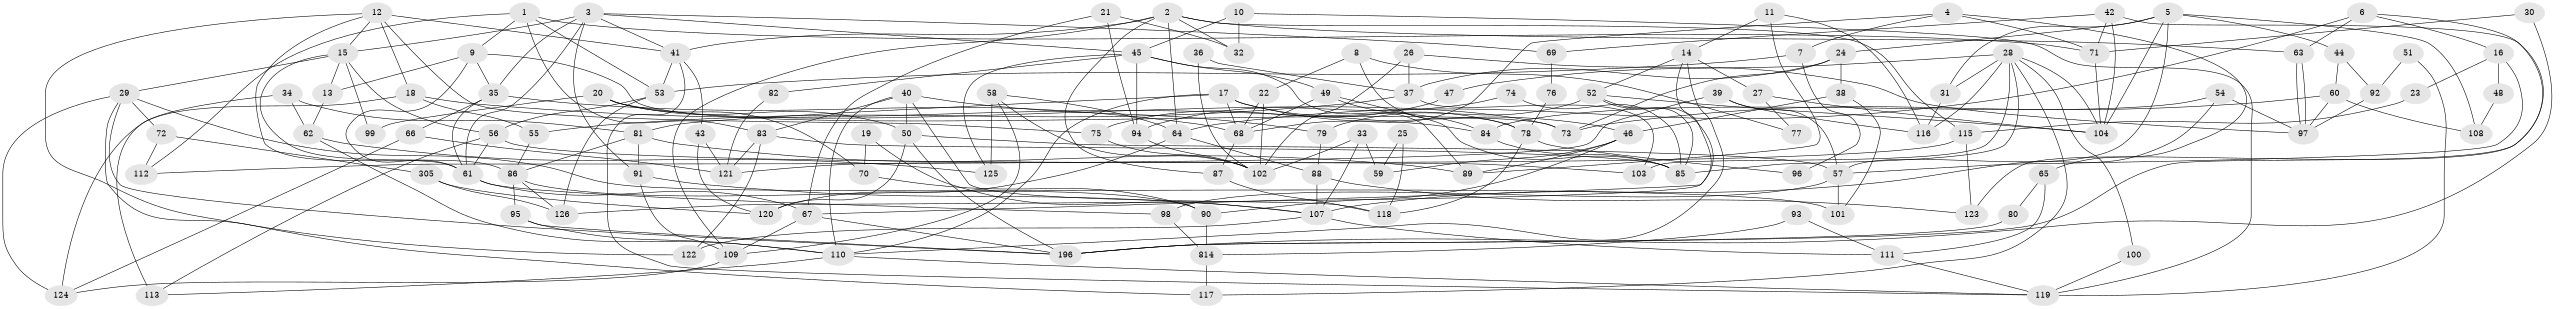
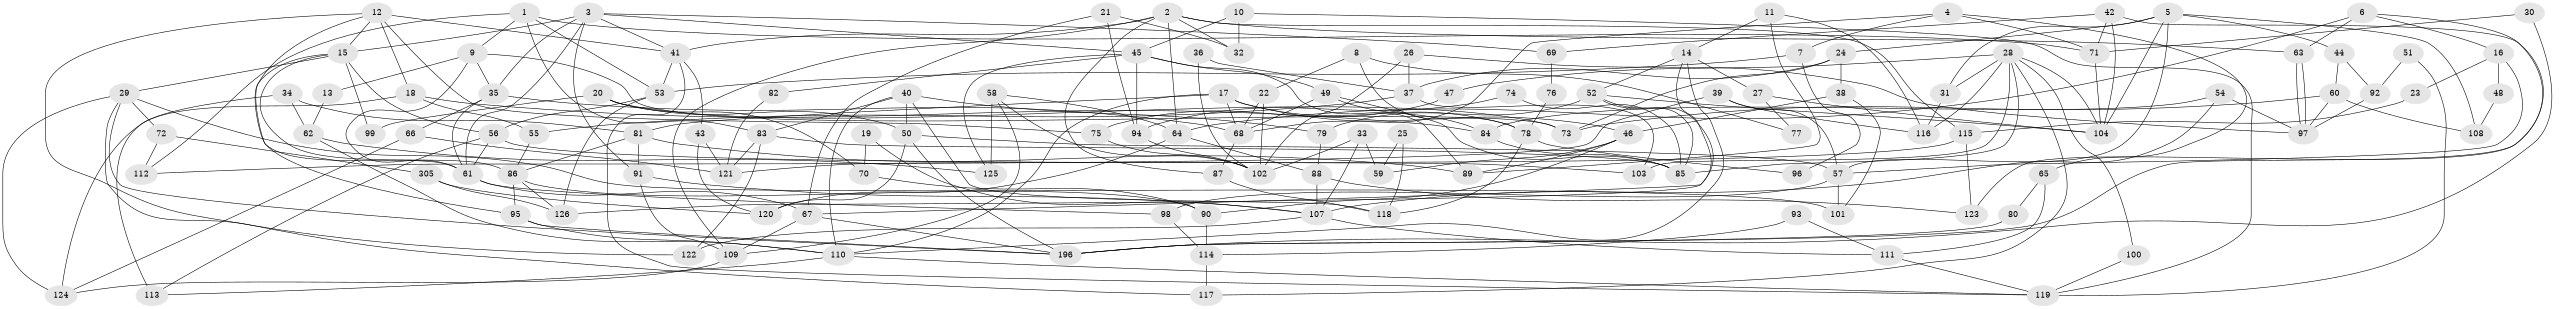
(335, 73) -> (294, 162)
(1206, 255) -> (1206, 255)
